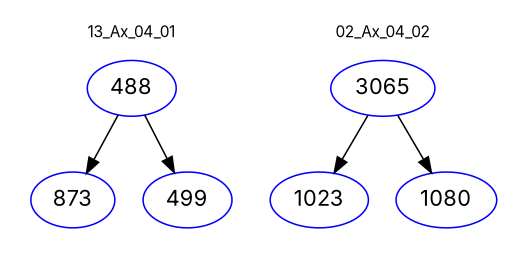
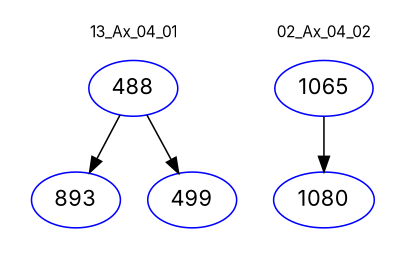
(383, 88) -> (324, 88)
(73, 200) -> (76, 200)
(319, 200) -> none
